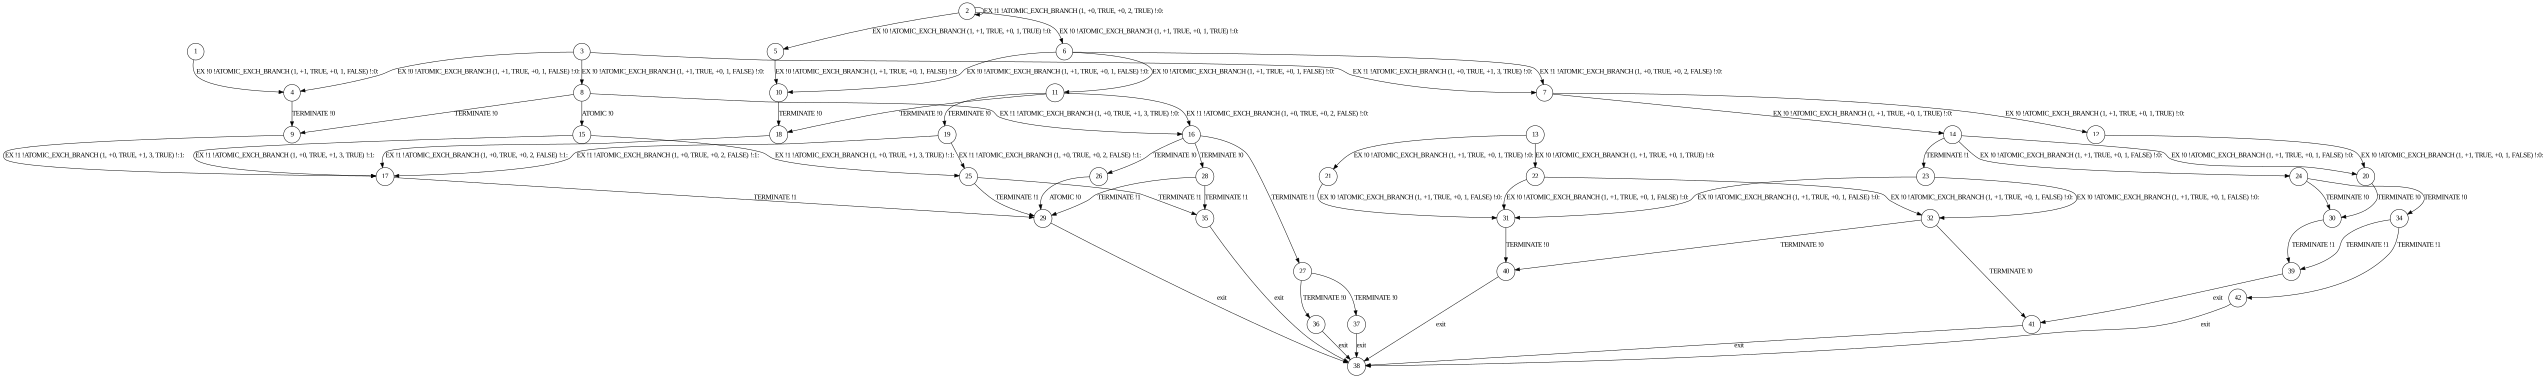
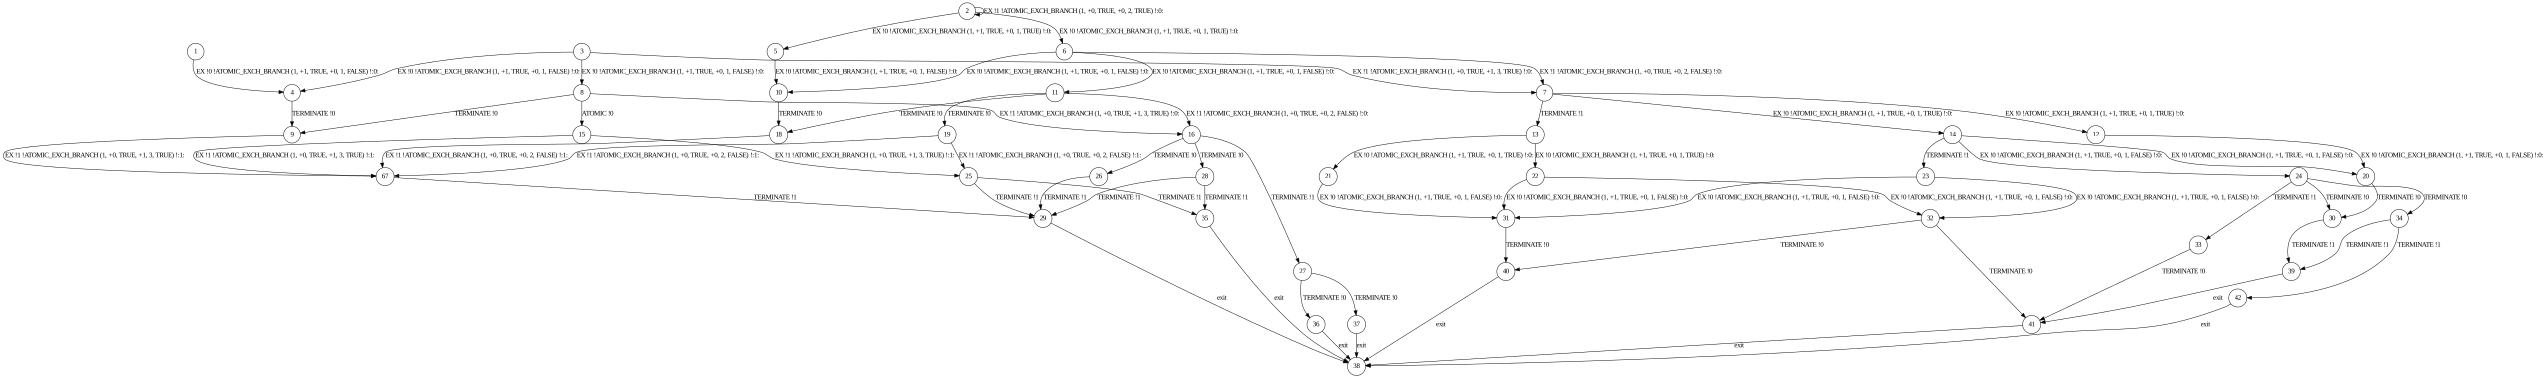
none -> (1540, 111)
(385, 177) -> (385, 177)
(1065, 198) -> (1065, 198)
none -> (2198, 245)
